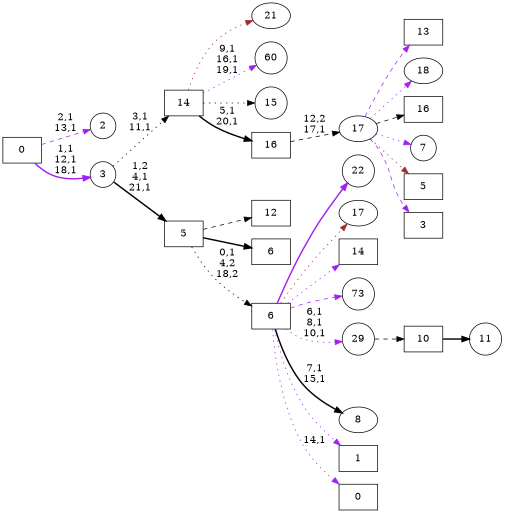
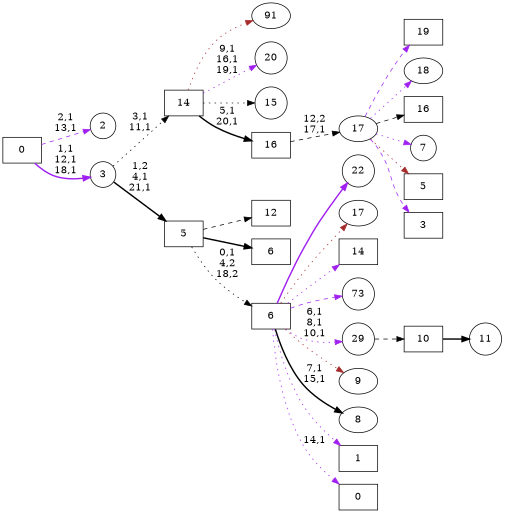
(271, 16) -> (271, 16)
(423, 32) -> (423, 32)
(271, 58) -> (271, 58)
none -> (358, 381)
